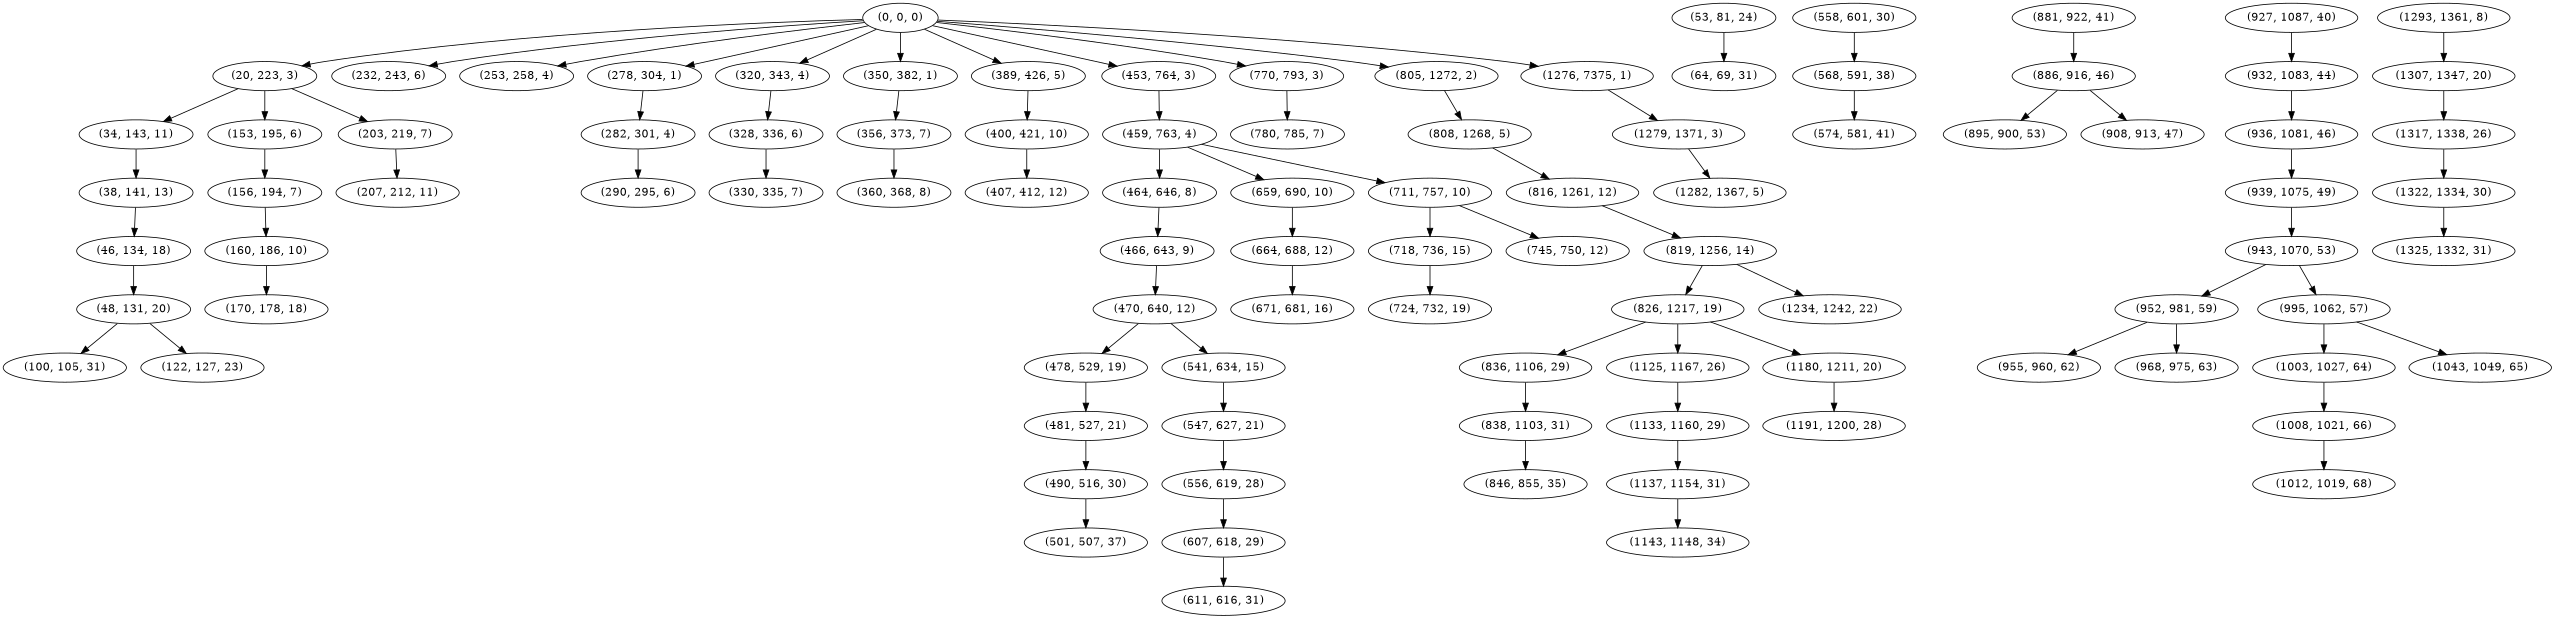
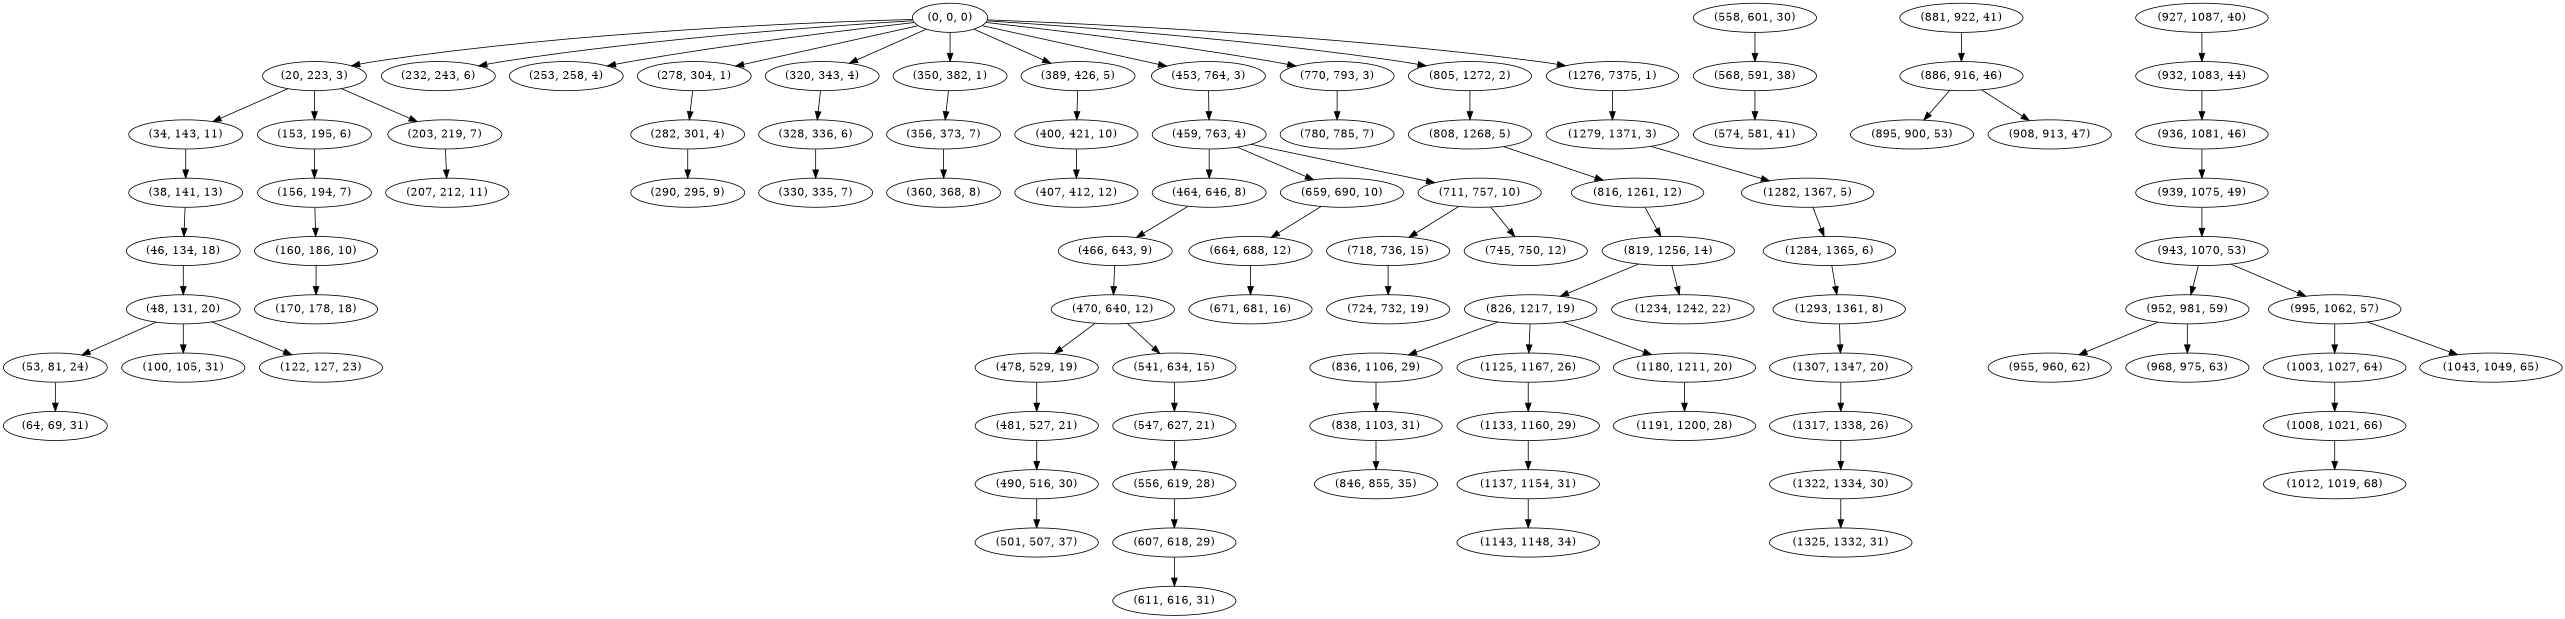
(638, 193) -> (688, 193)
none -> (1829, 251)
none -> (123, 337)
